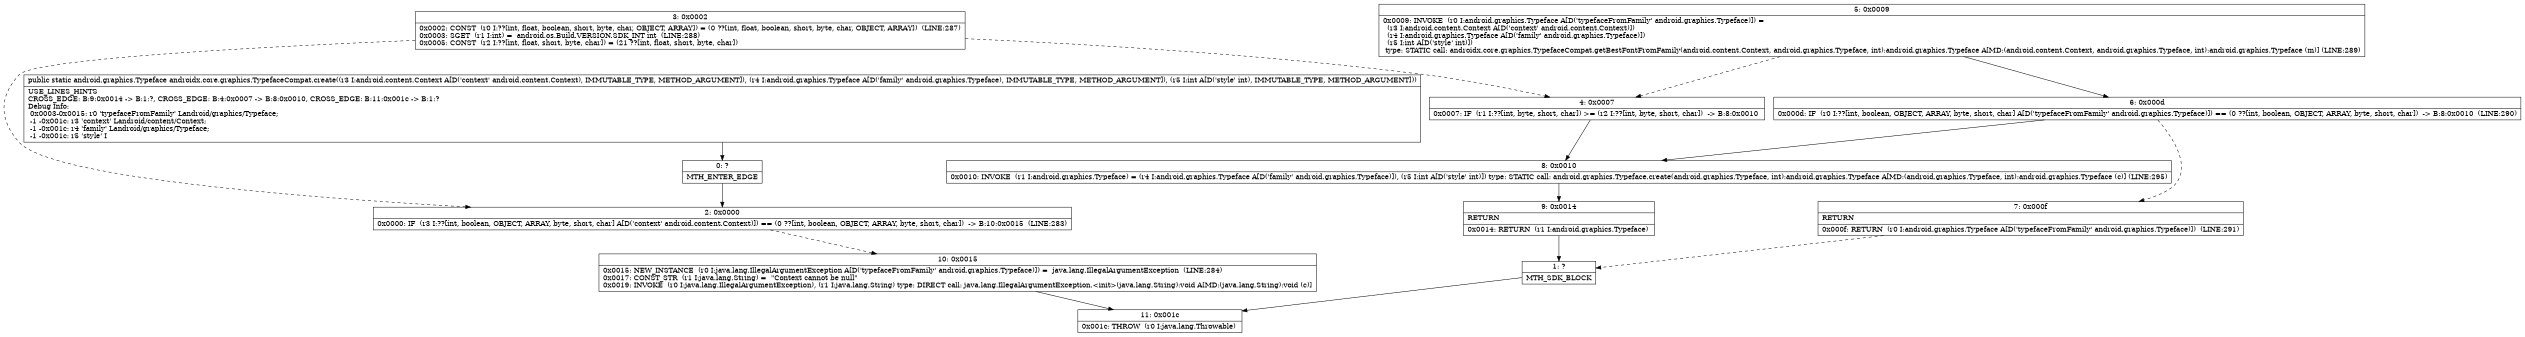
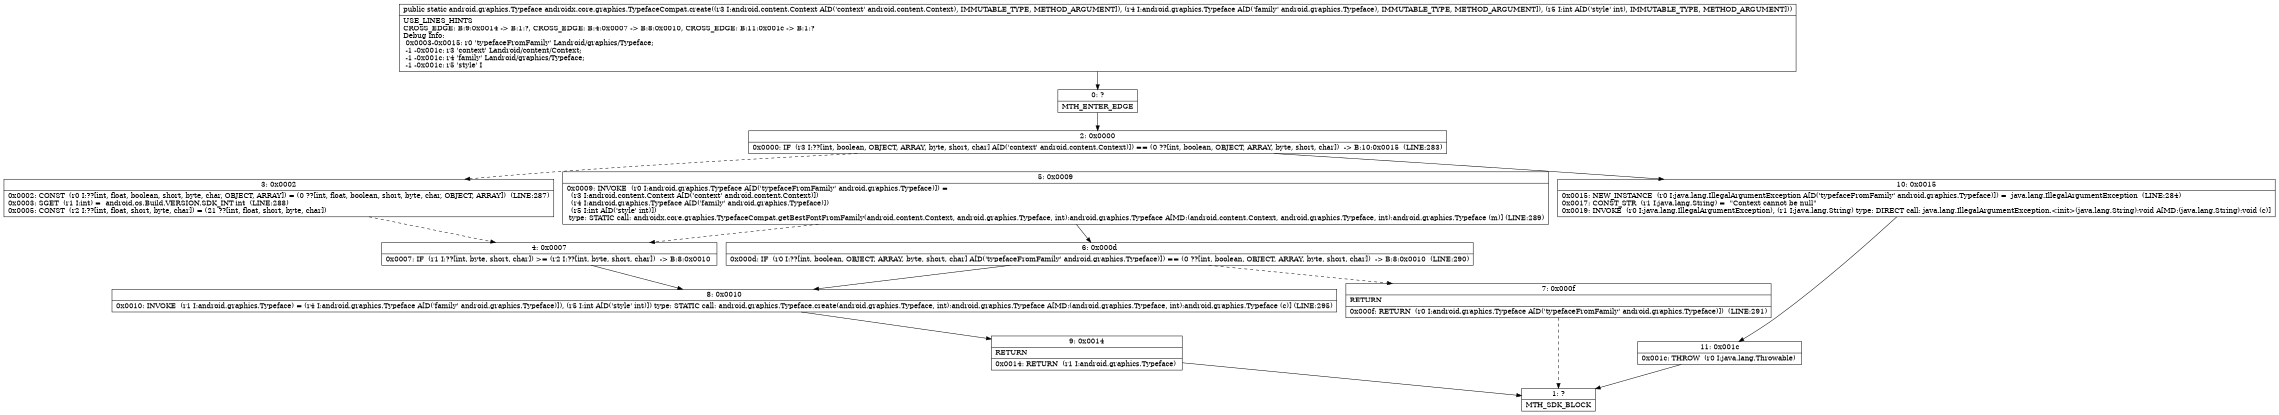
(13, 134) -> (663, 164)
(821, 241) -> (1466, 166)
(1384, 294) -> (1641, 376)
